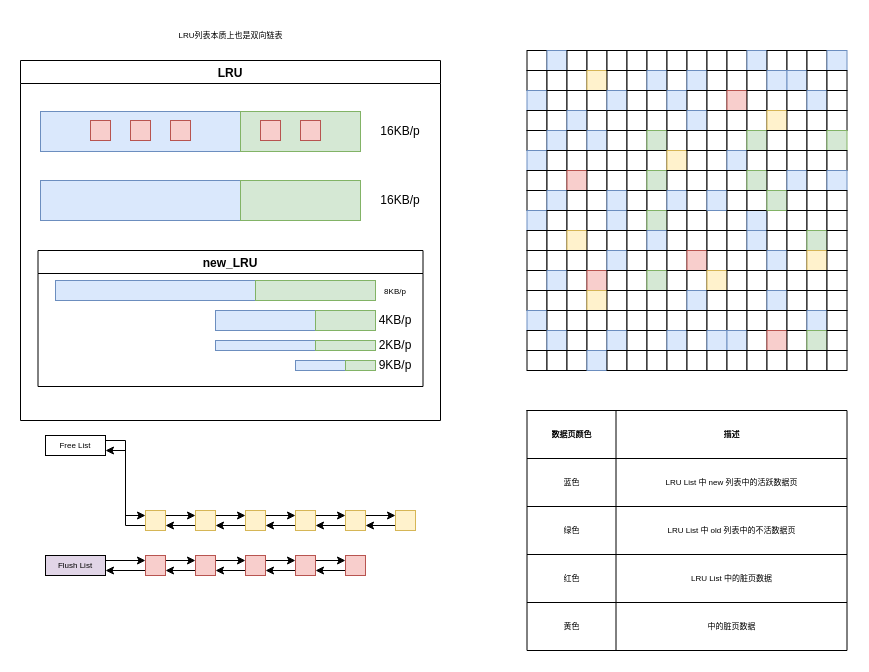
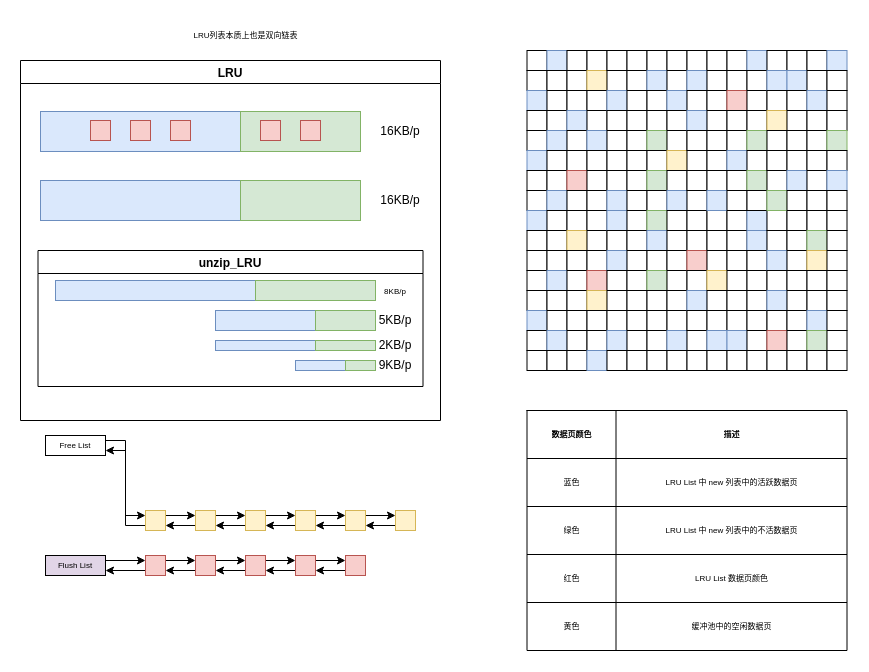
(231, 36) -> (246, 36)
(230, 263) -> (230, 263)
(396, 321) -> (396, 321)
(732, 531) -> (732, 531)
(732, 579) -> (732, 579)
(732, 627) -> (732, 627)
